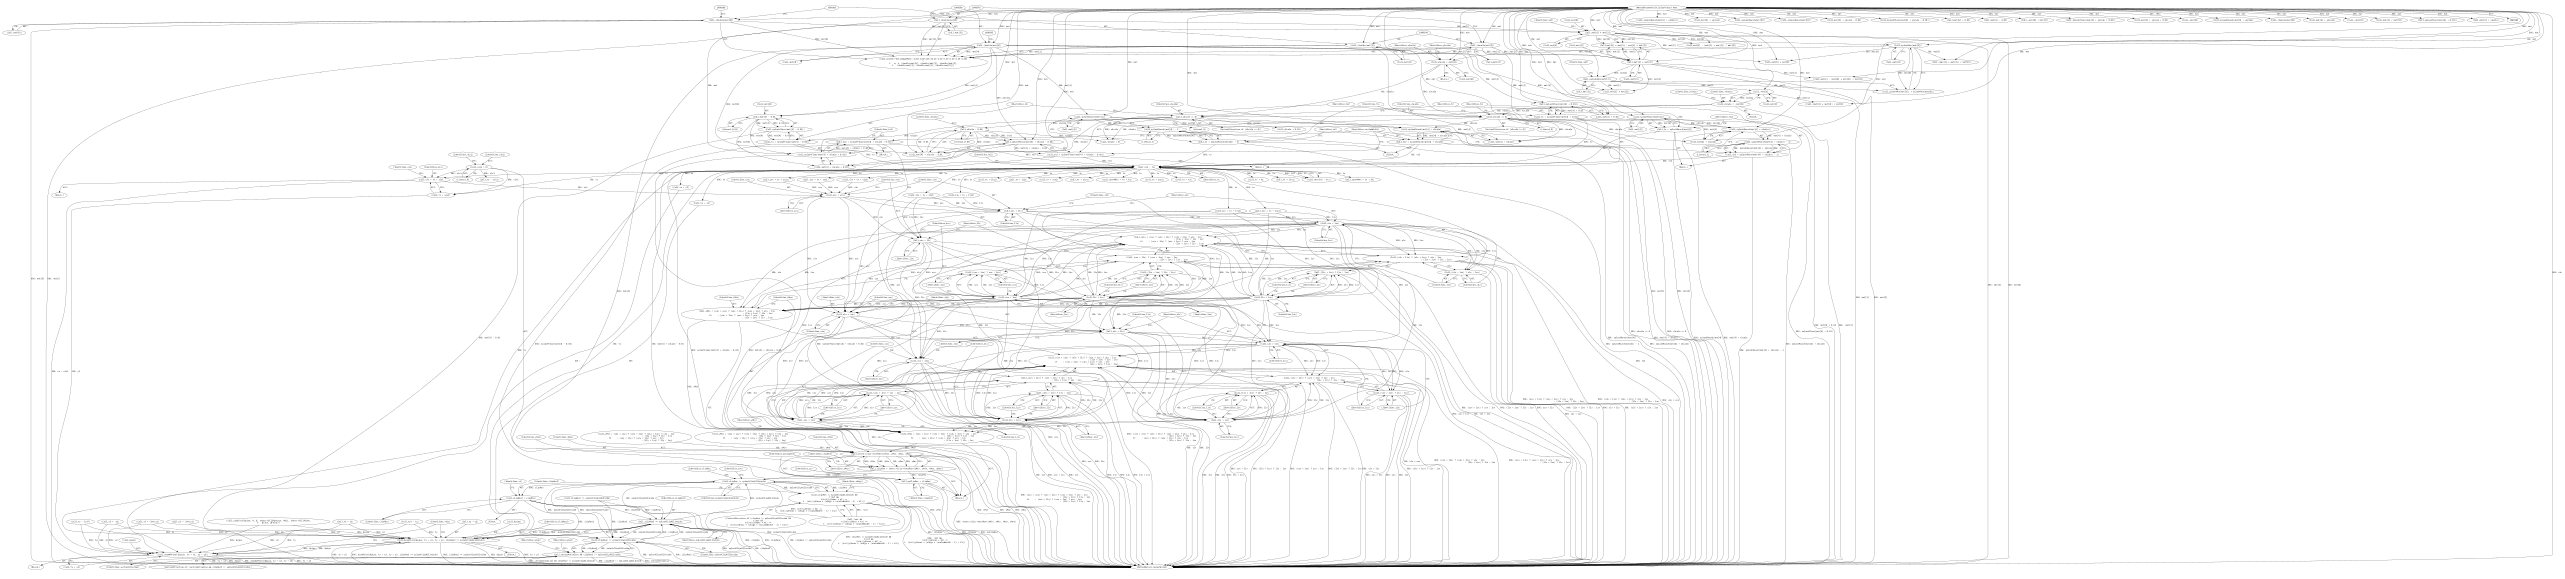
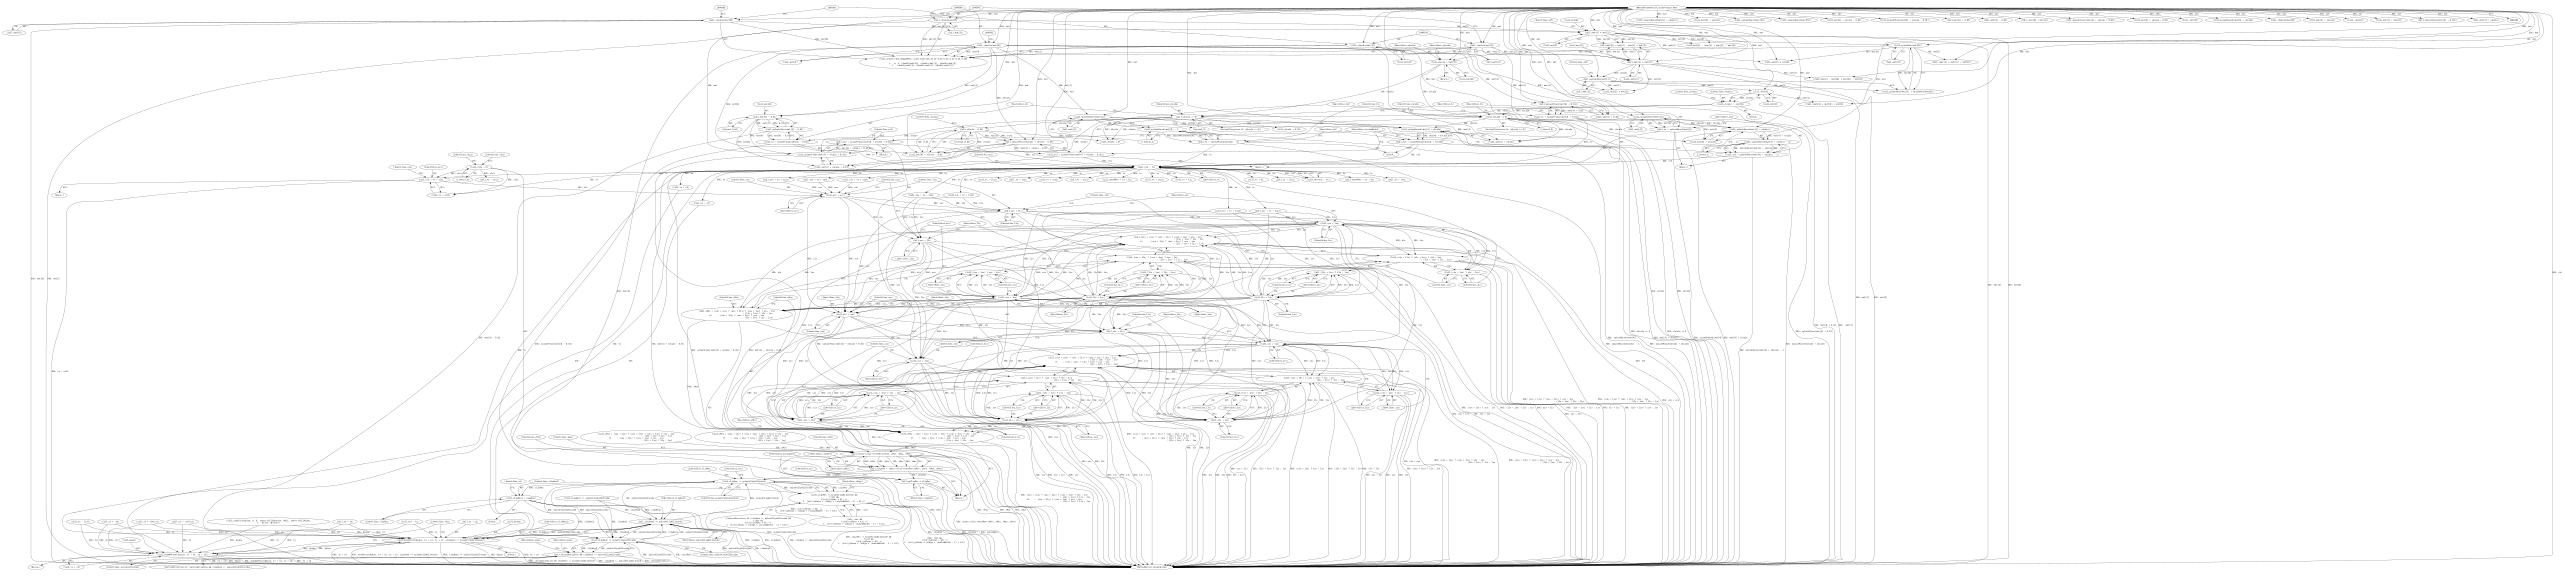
none -> (1397, 180)
(72, 240) -> (183, 537)
